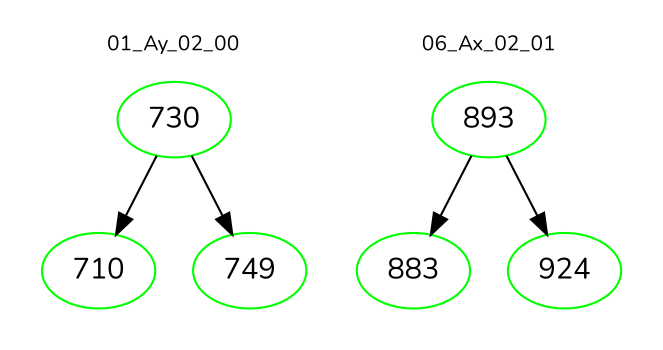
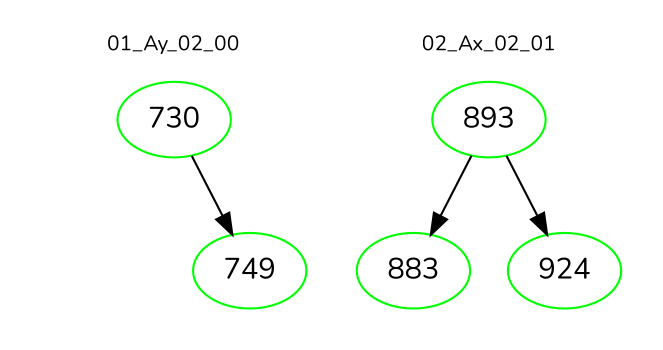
(489, 45) -> (489, 45)
(99, 271) -> none
